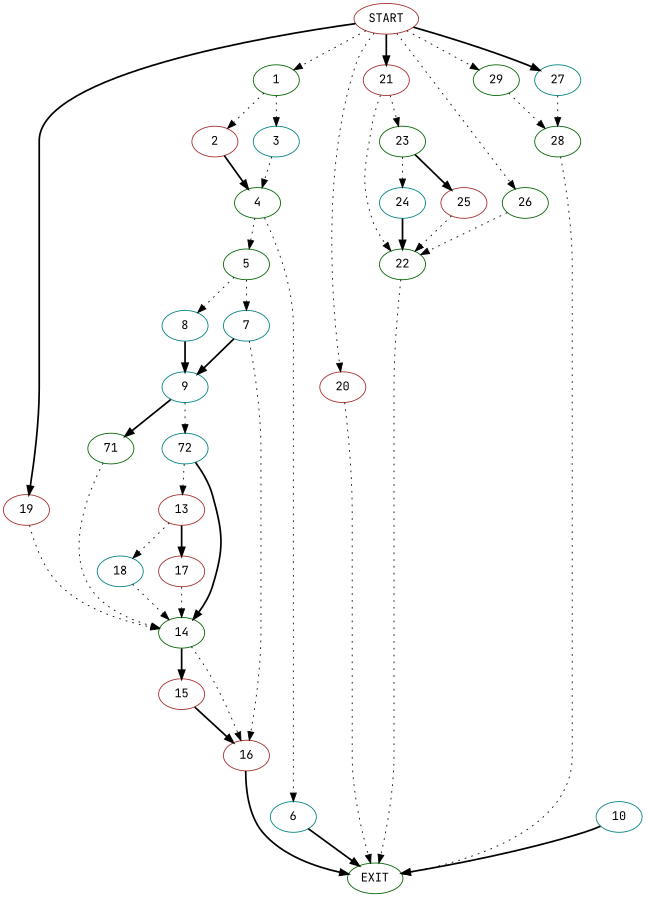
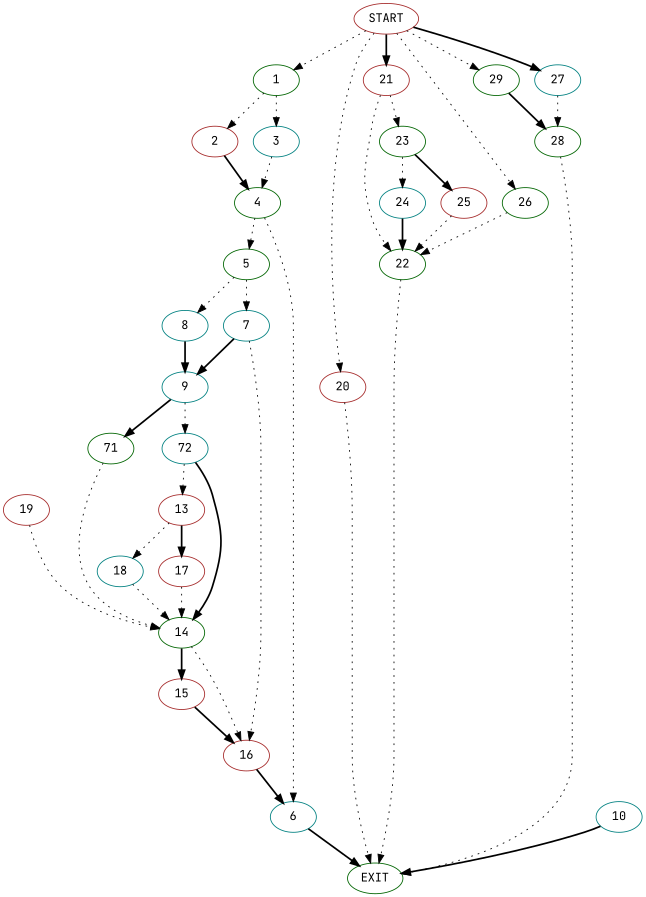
(524, 108) -> (524, 108)
(40, 139) -> none
(271, 841) -> (267, 783)
